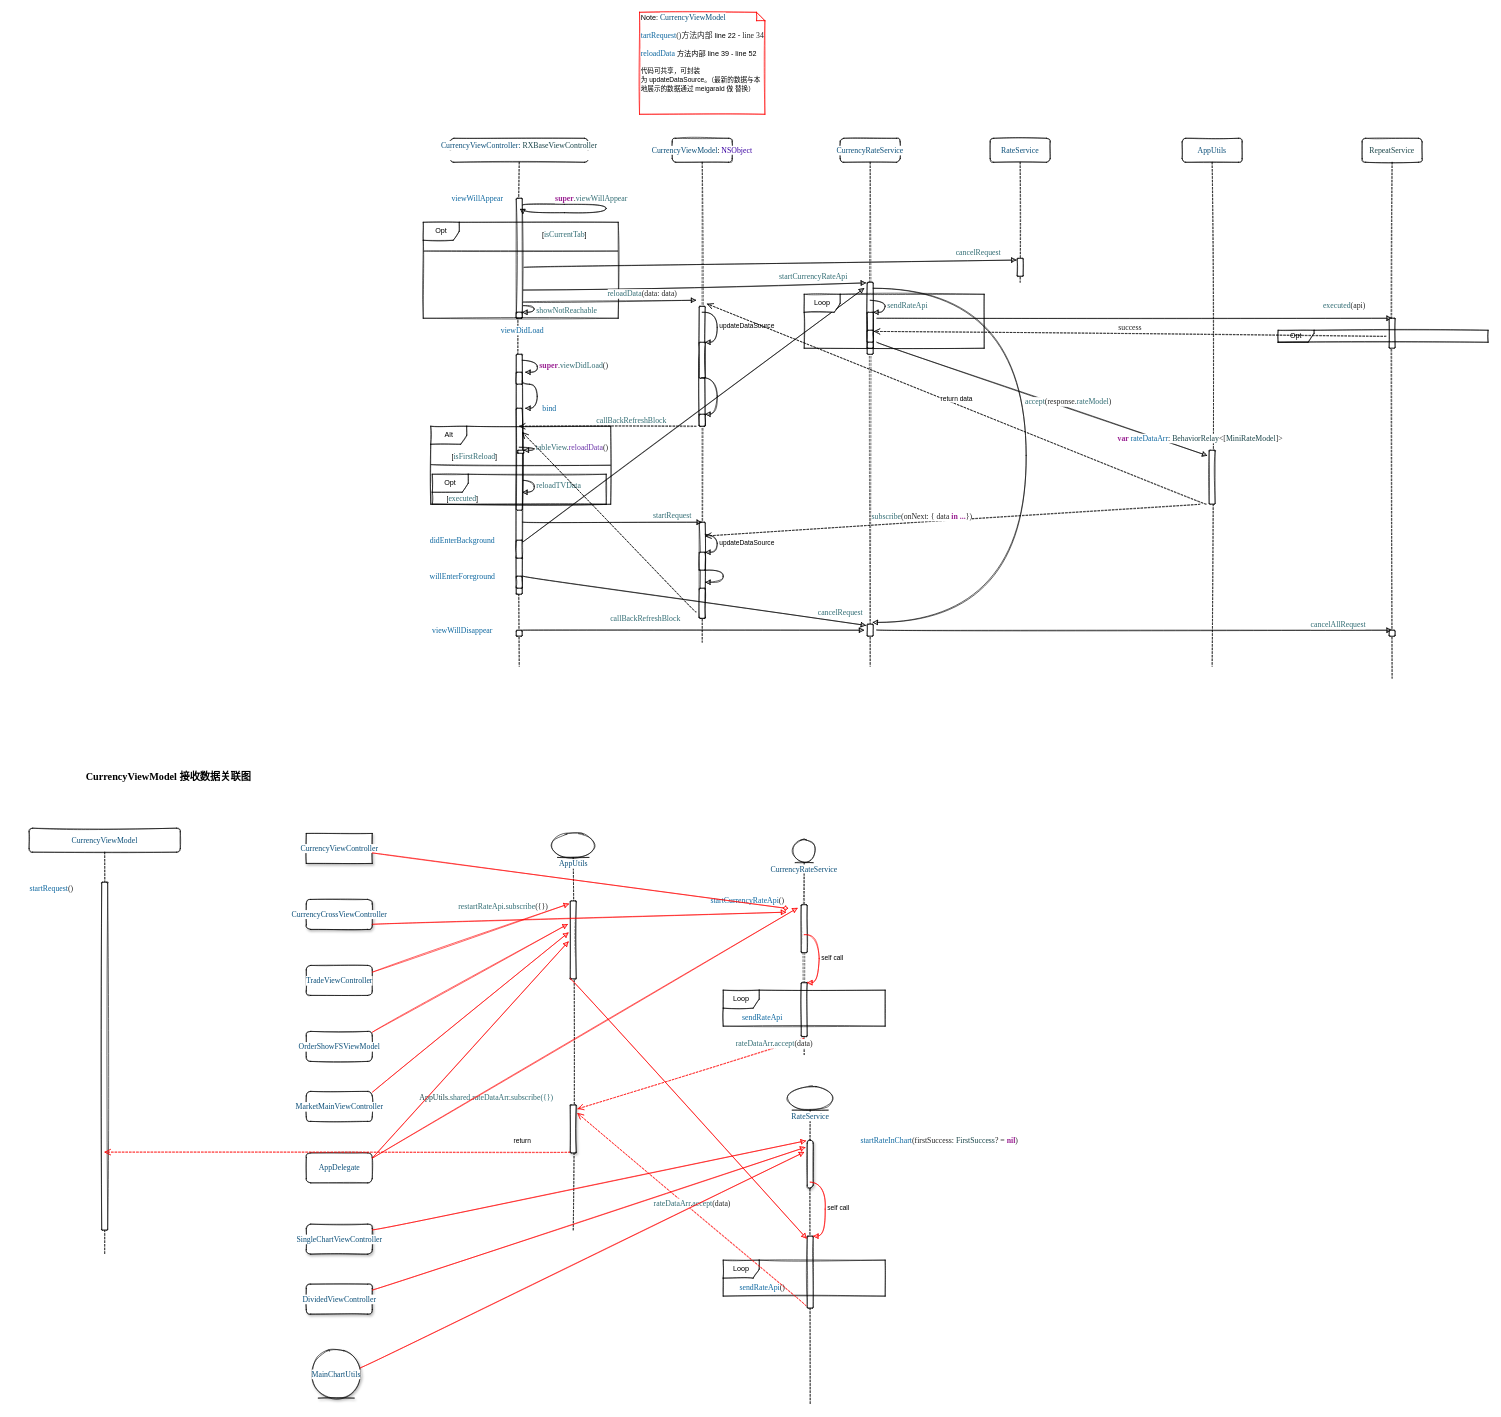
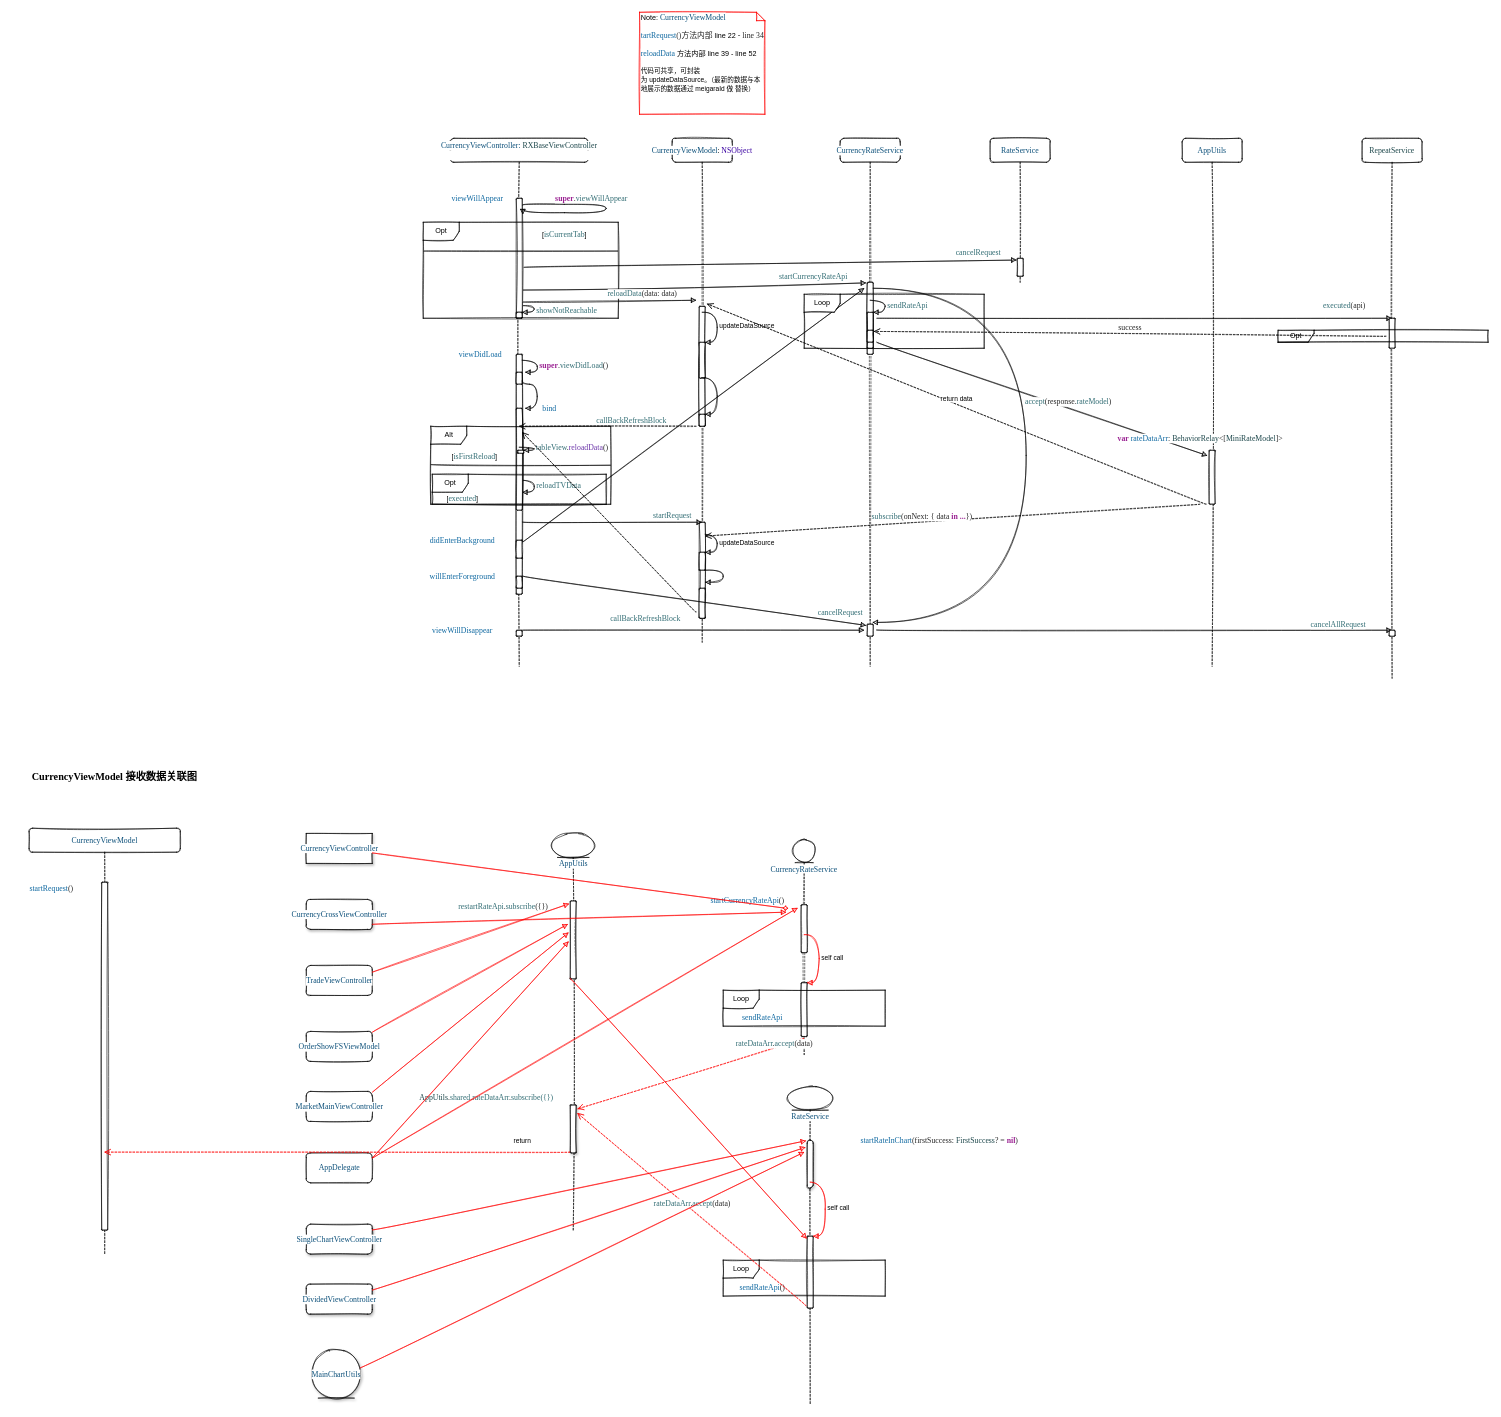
(522, 330) -> (480, 354)
(168, 777) -> (114, 777)
